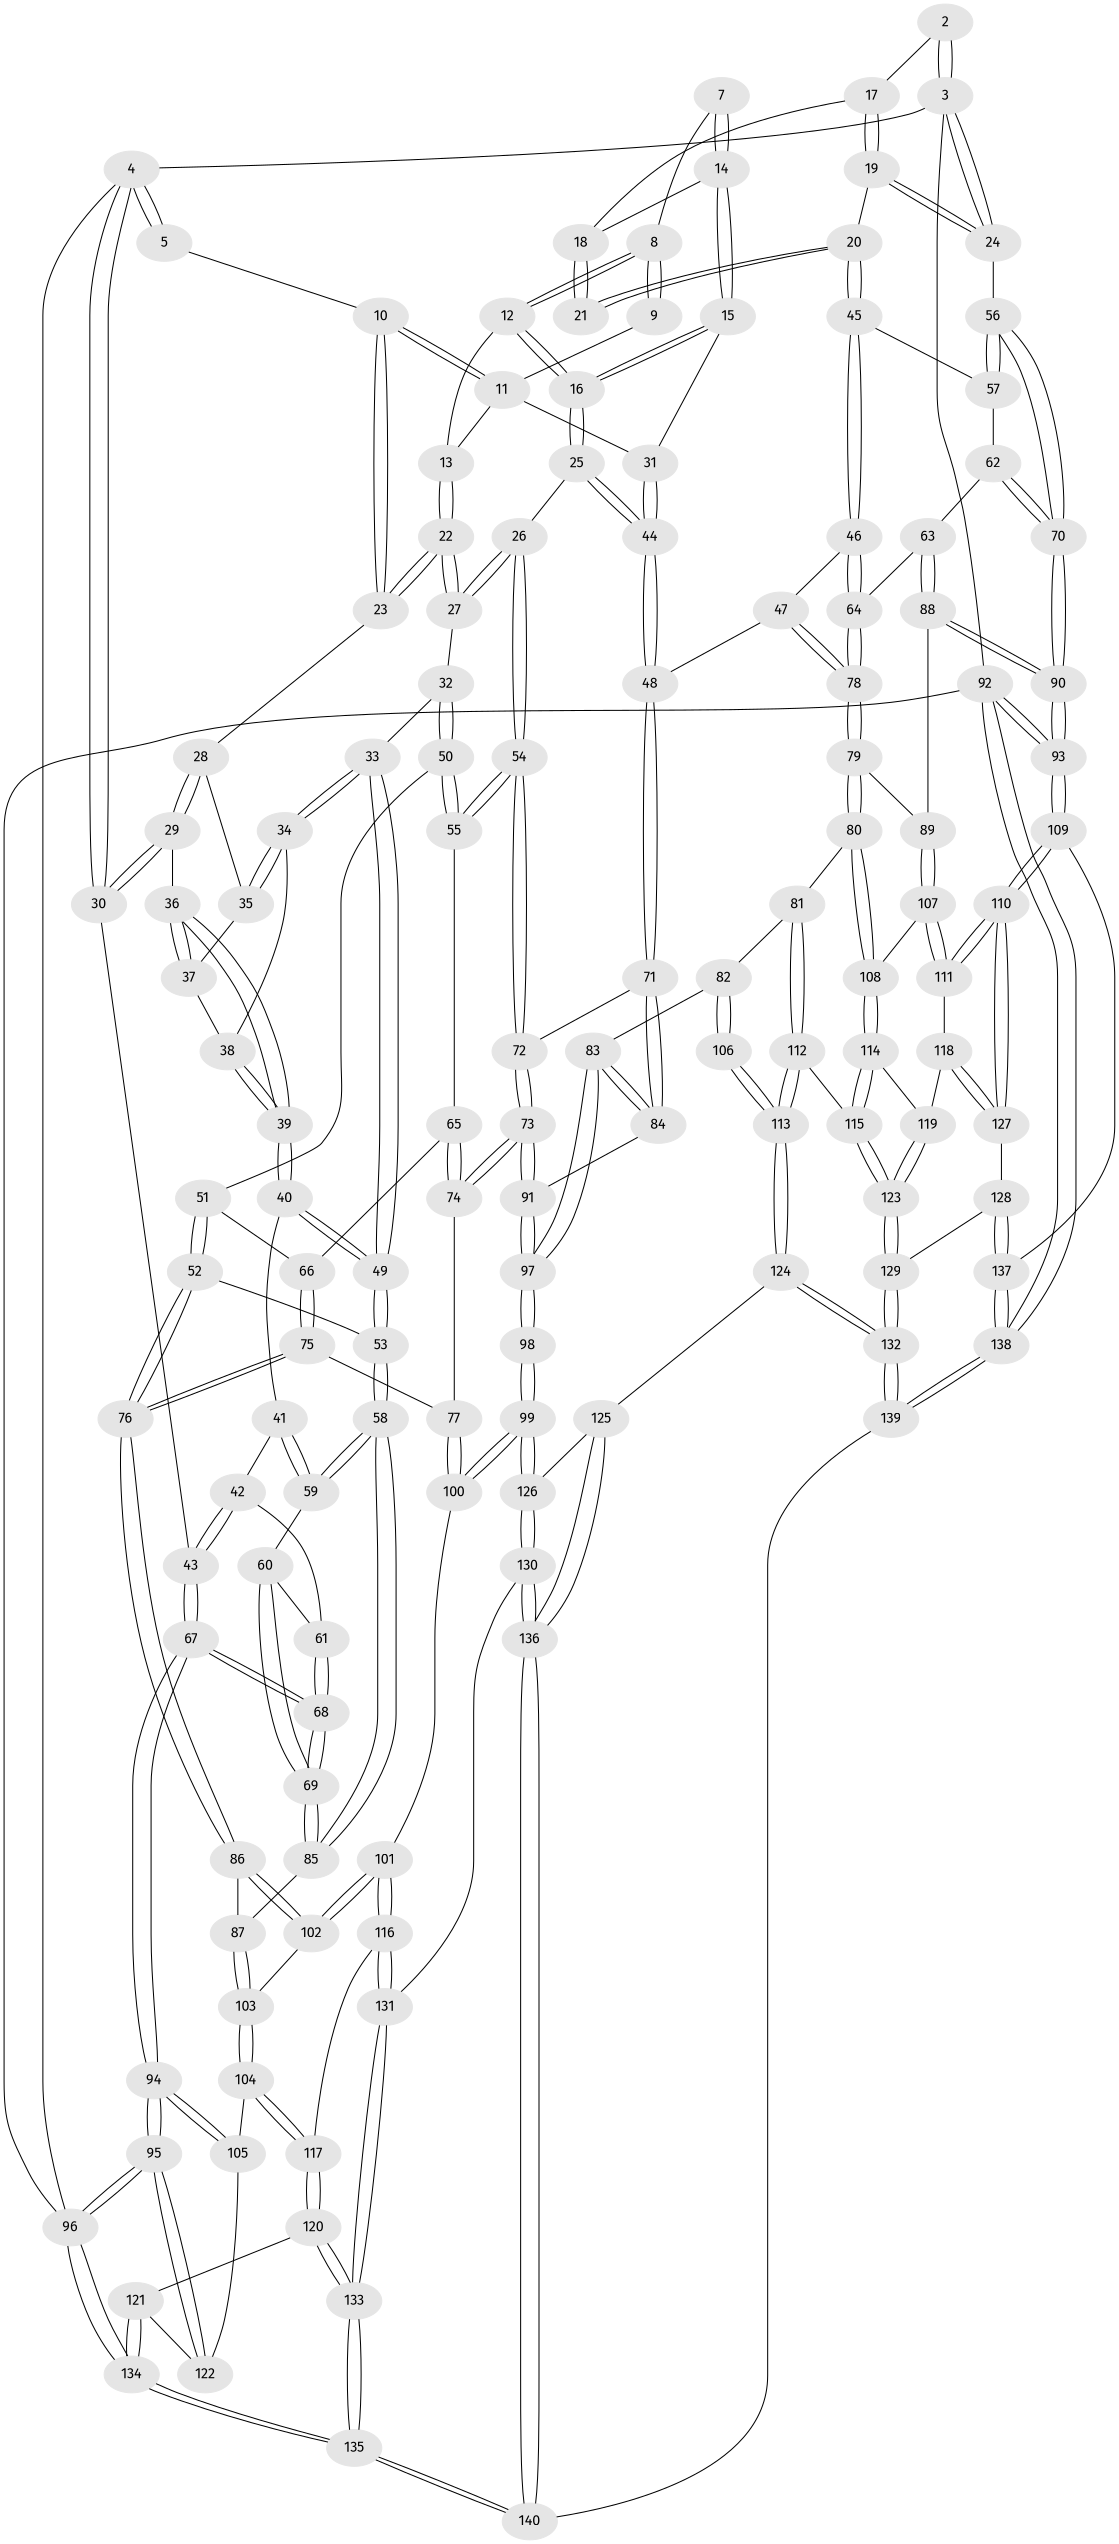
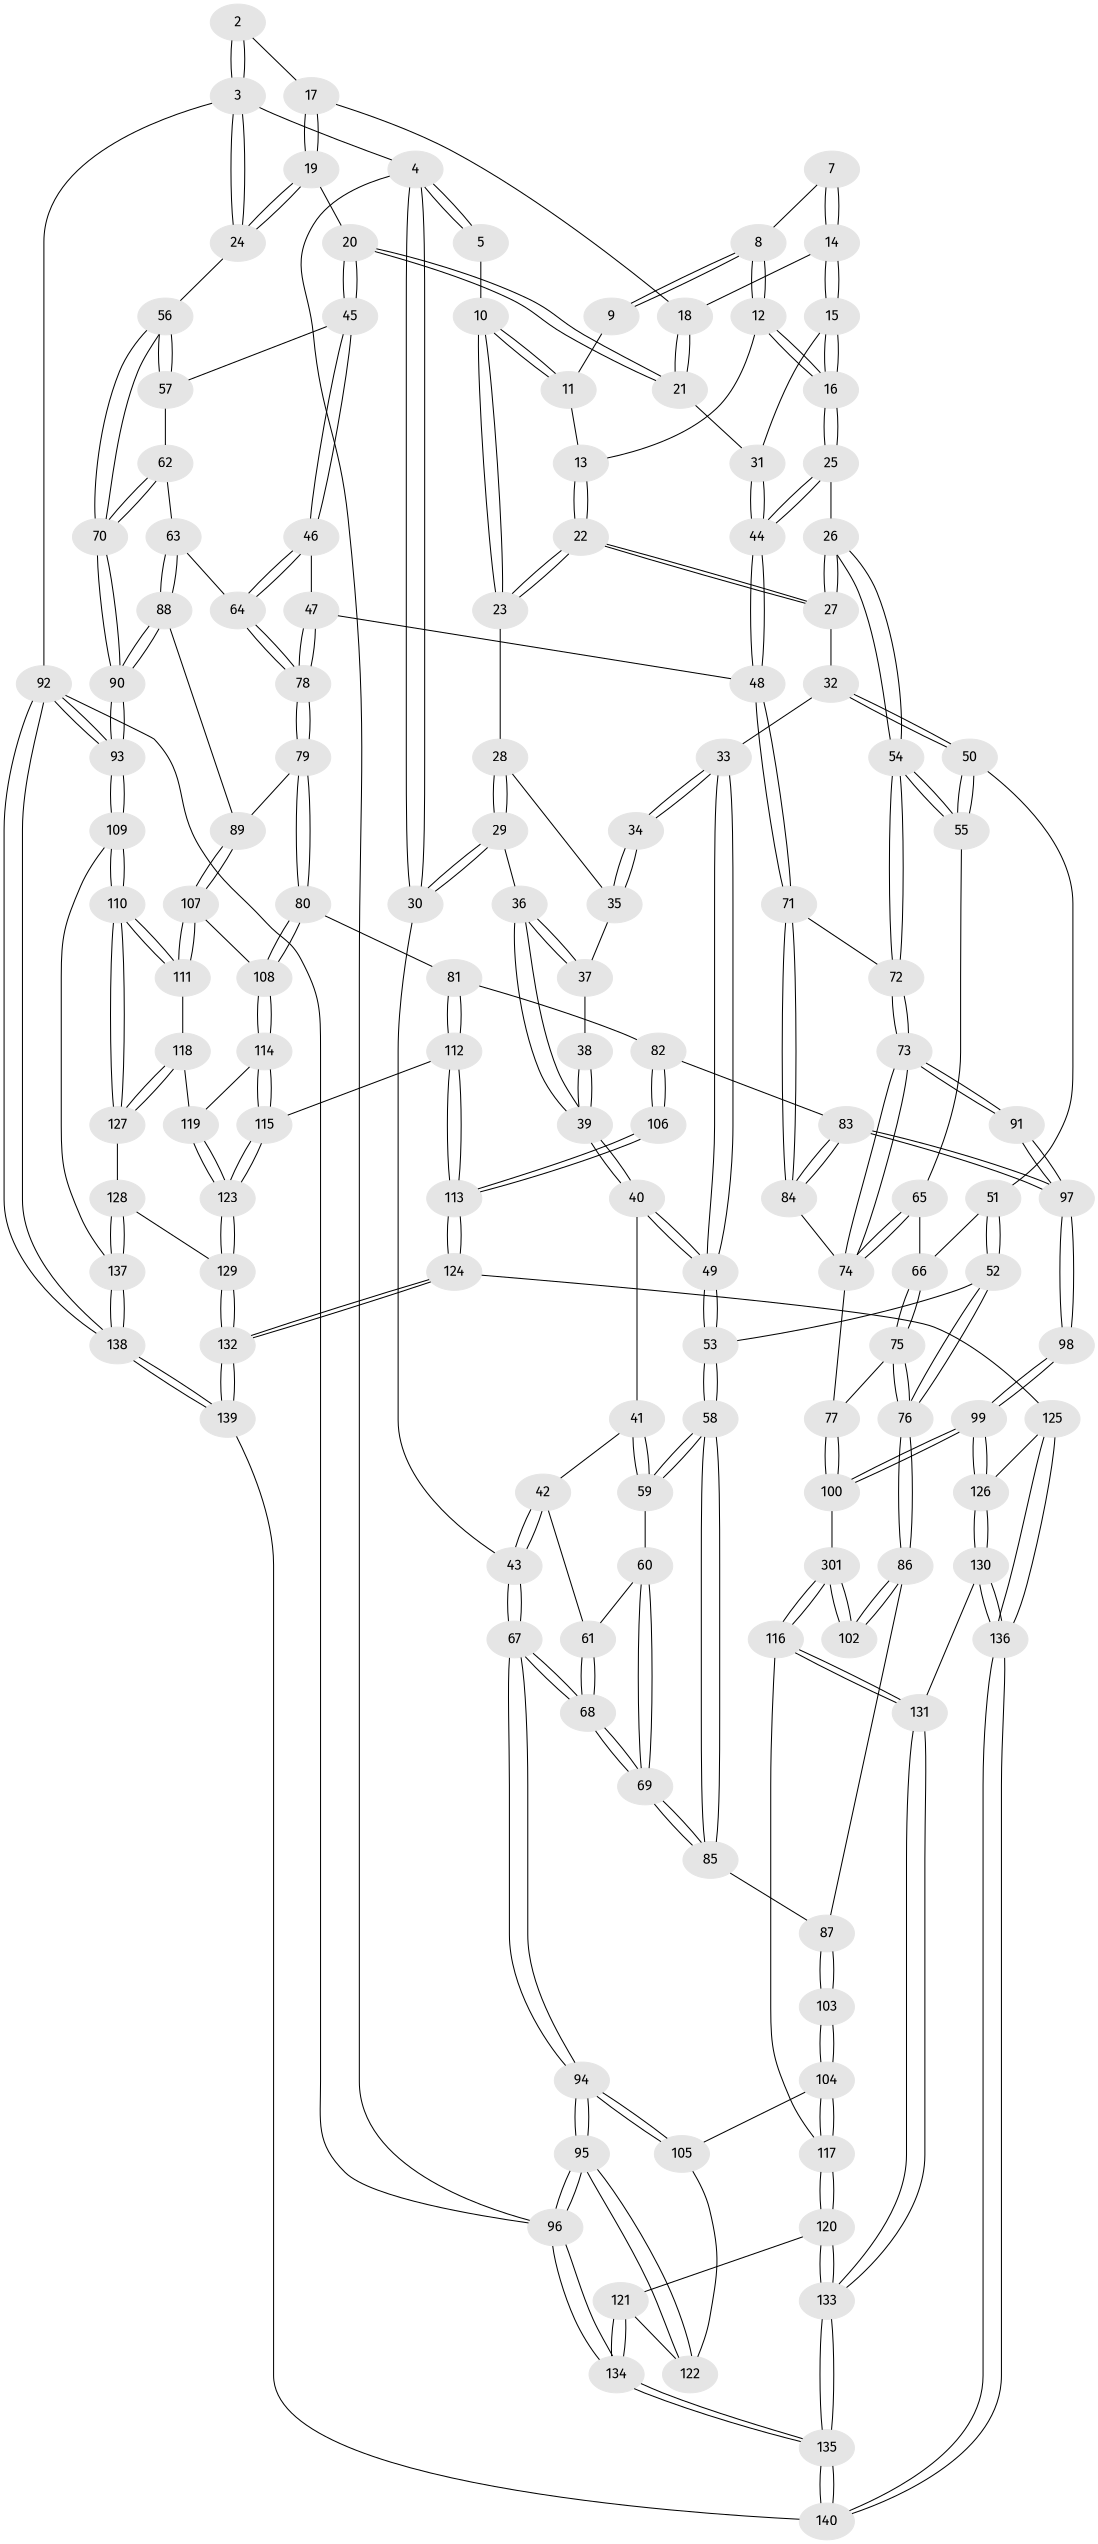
(576, 427) -> (719, 427)
(277, 945) -> none
(598, 1159) -> (818, 1235)
(385, 1860) -> (832, 1566)
(279, 1970) -> none
